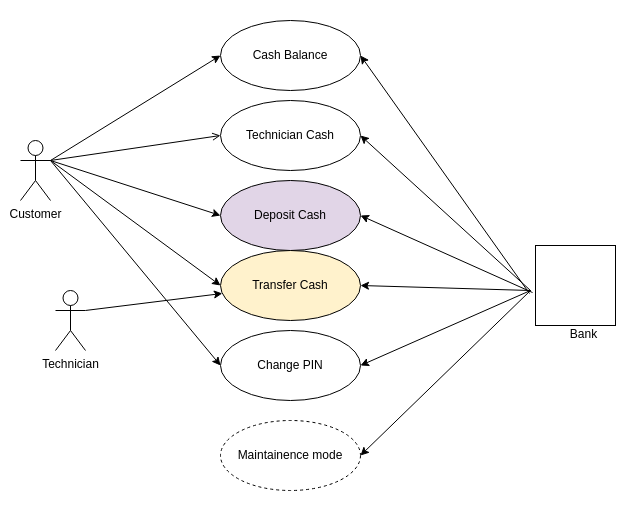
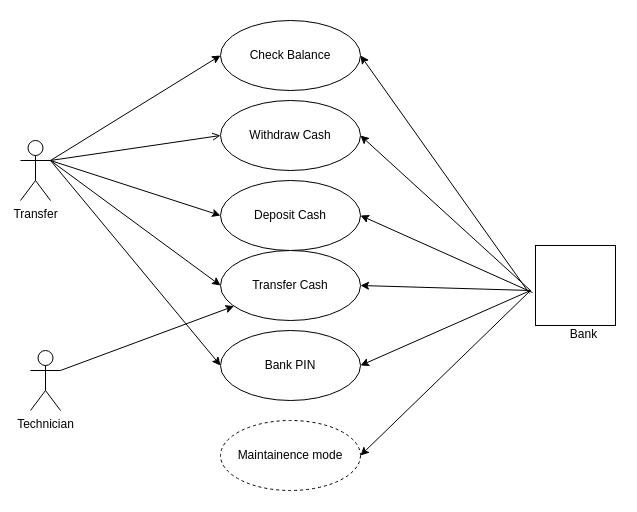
(291, 56) -> (291, 56)
(291, 136) -> (291, 136)
(36, 215) -> (36, 215)
(291, 216) -> (291, 216)
(291, 286) -> (291, 286)
(71, 321) -> (46, 381)
(291, 366) -> (291, 366)
